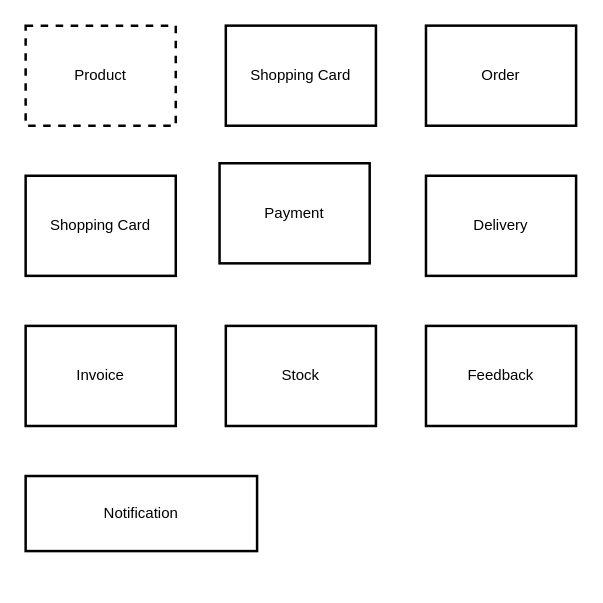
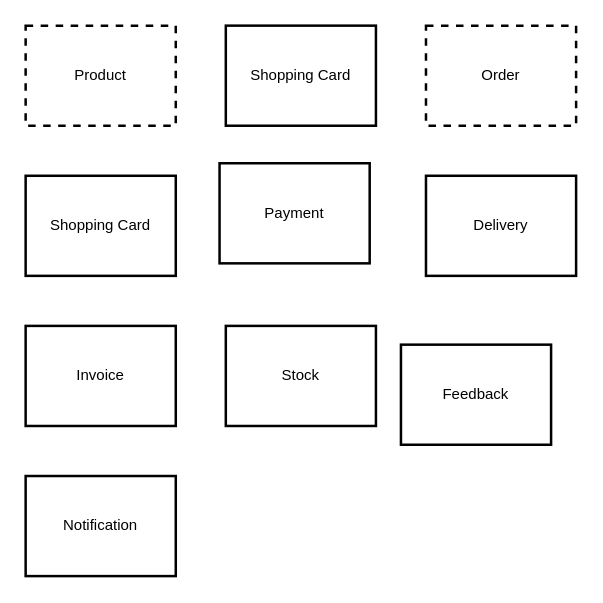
(501, 76) -> (501, 76)
(501, 376) -> (476, 394)
(141, 513) -> (101, 526)
